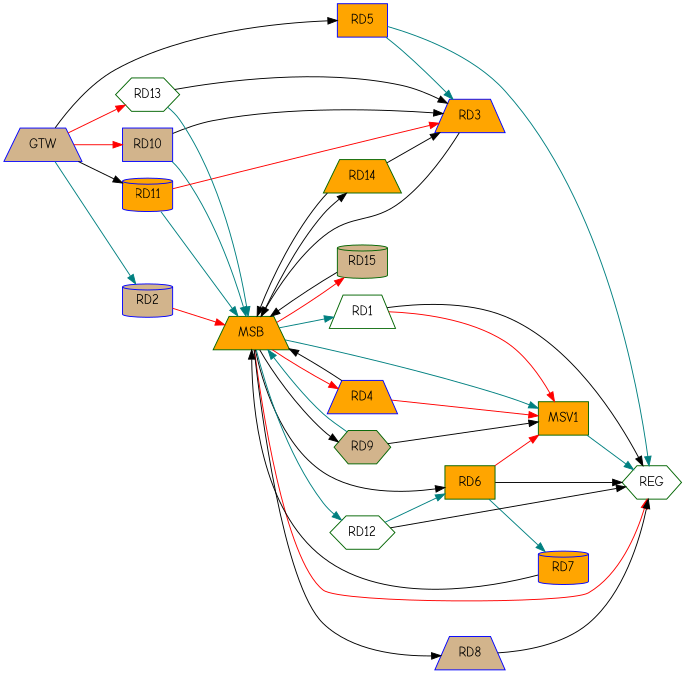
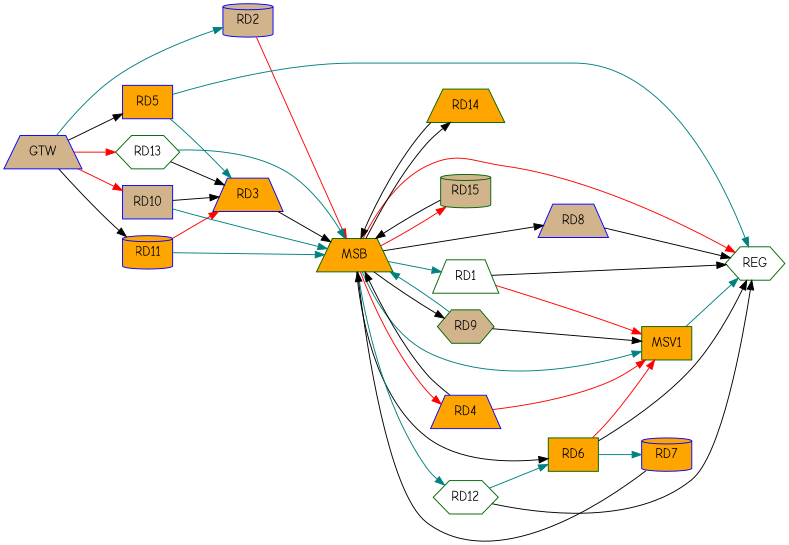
(409, 150) -> none
